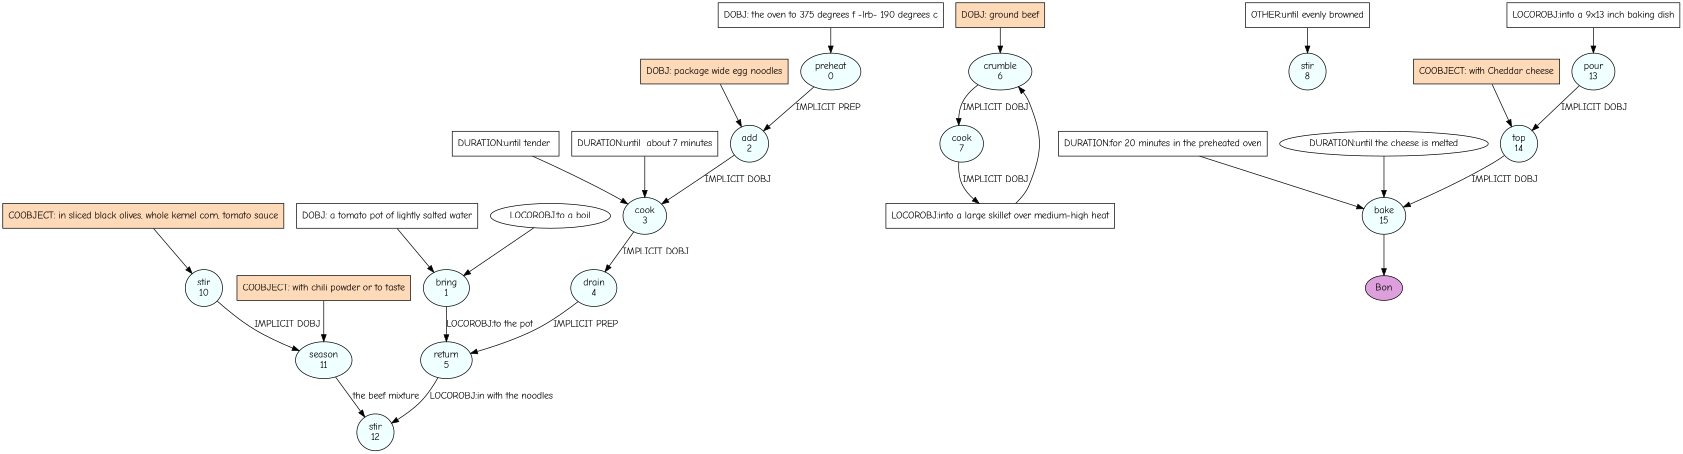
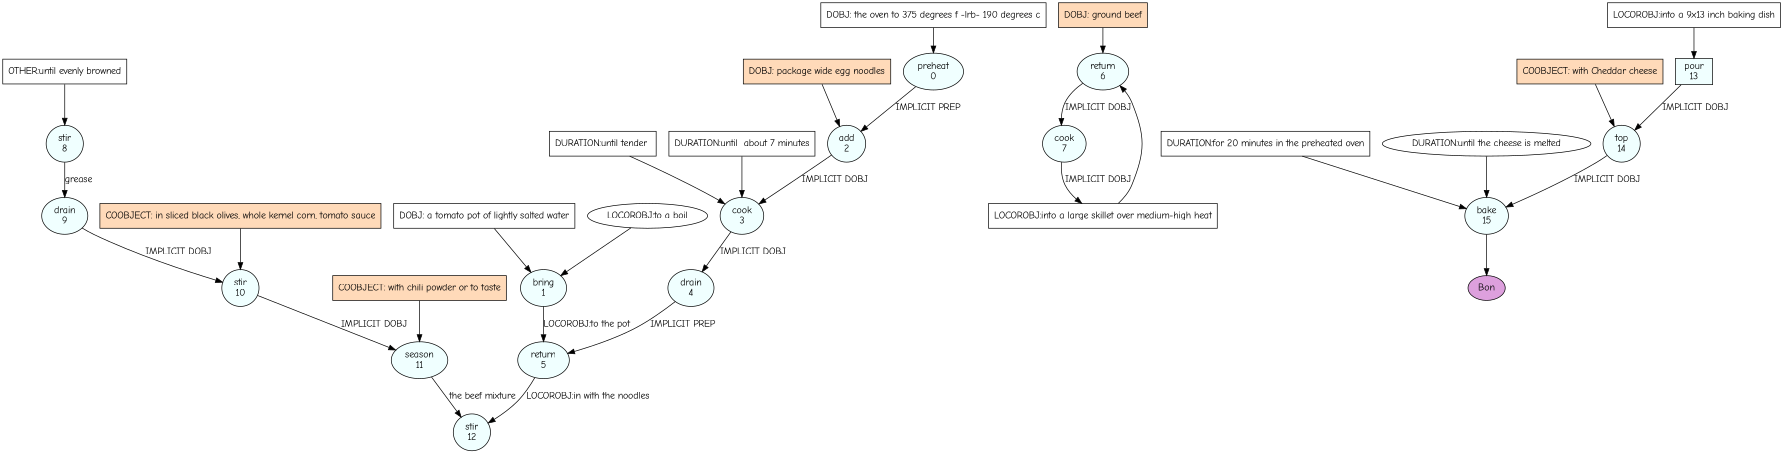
(1000, 72) -> (1103, 72)
(1593, 72) -> (1694, 72)
none -> (65, 216)
